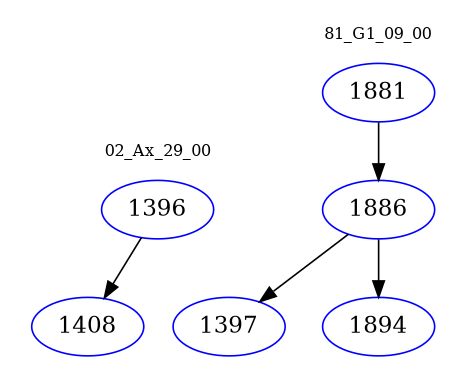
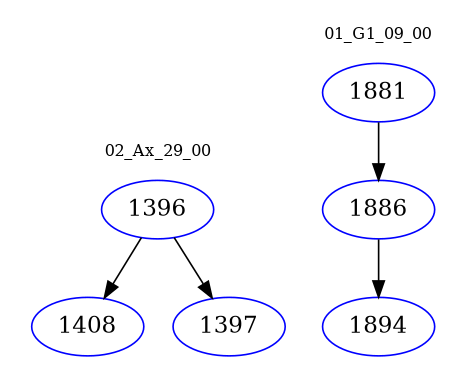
(379, 35) -> (379, 35)
(320, 256) -> (189, 261)
